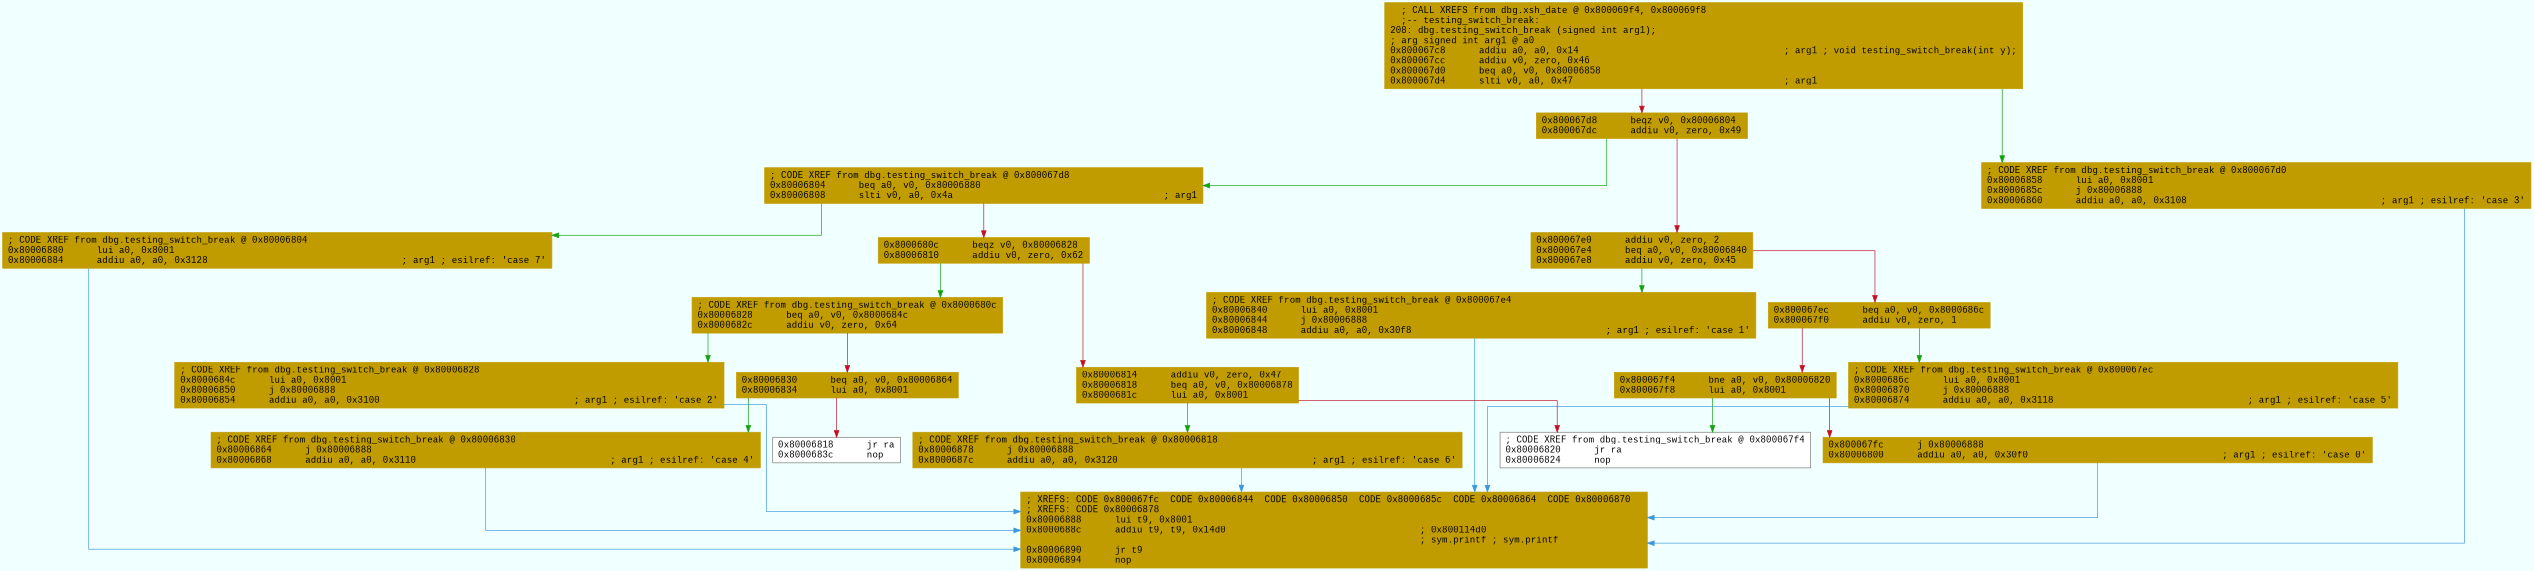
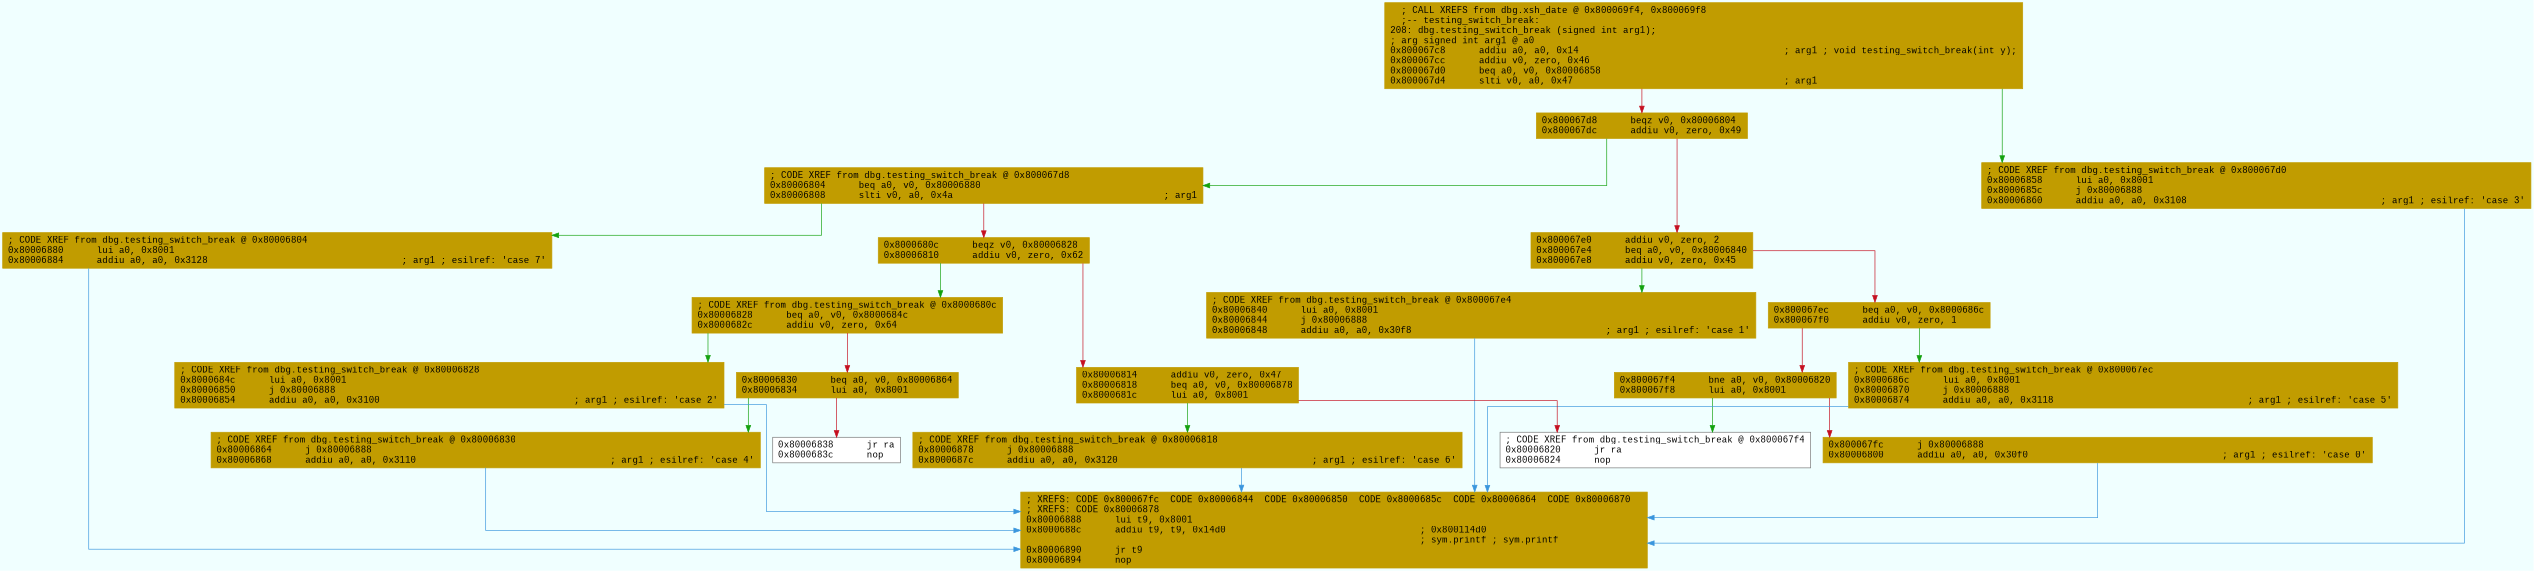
(837, 450) -> (837, 450)
